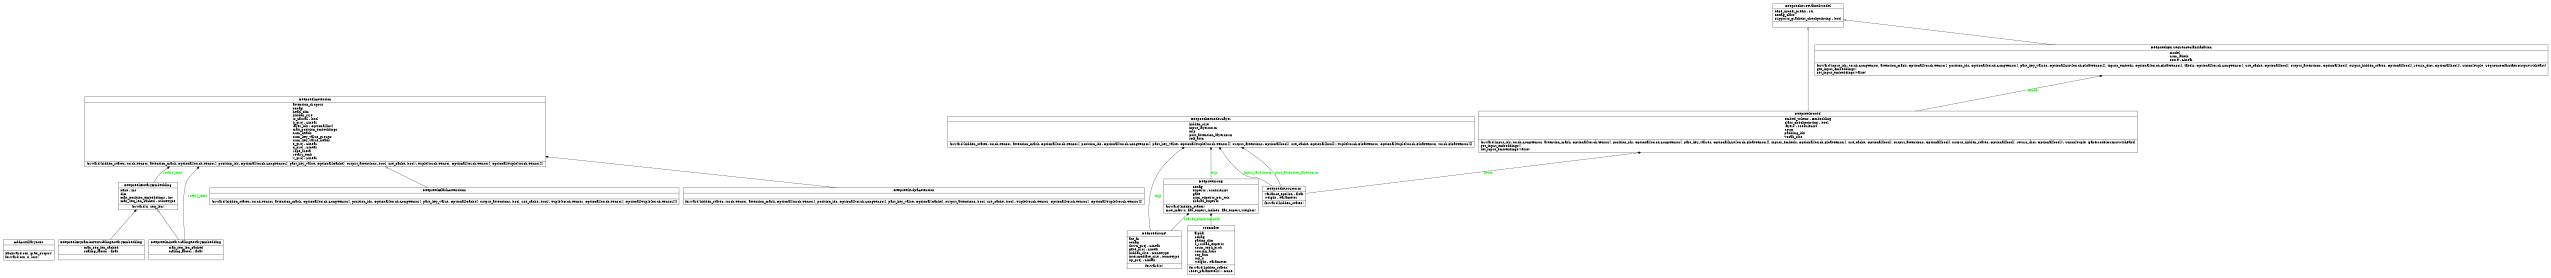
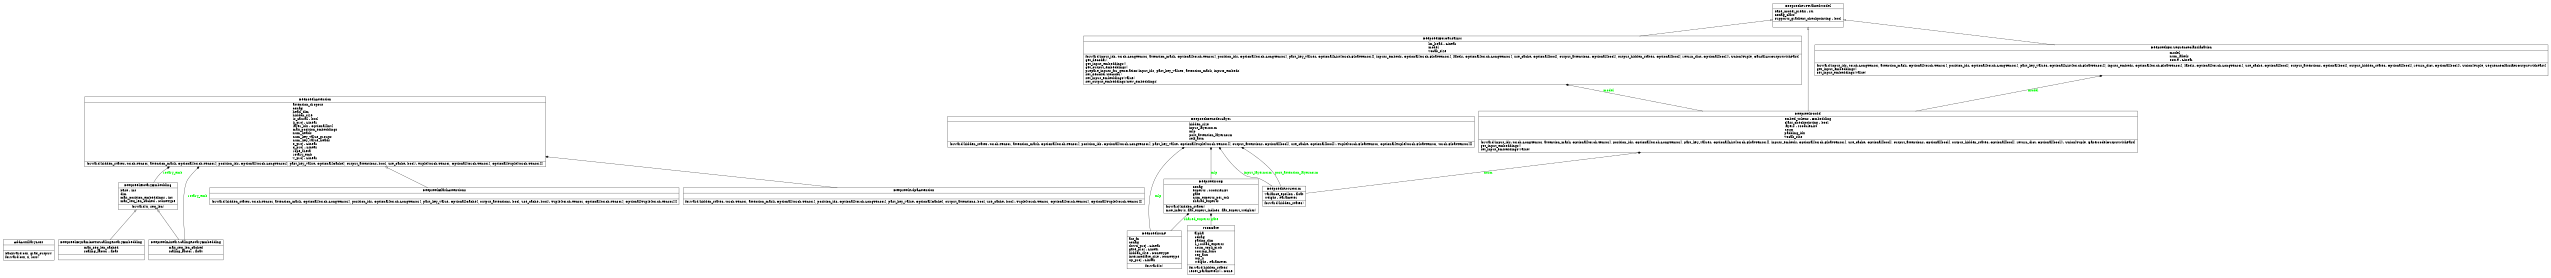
none -> (1443, 60)
(1215, 219) -> (1215, 219)
(122, 226) -> (122, 226)
